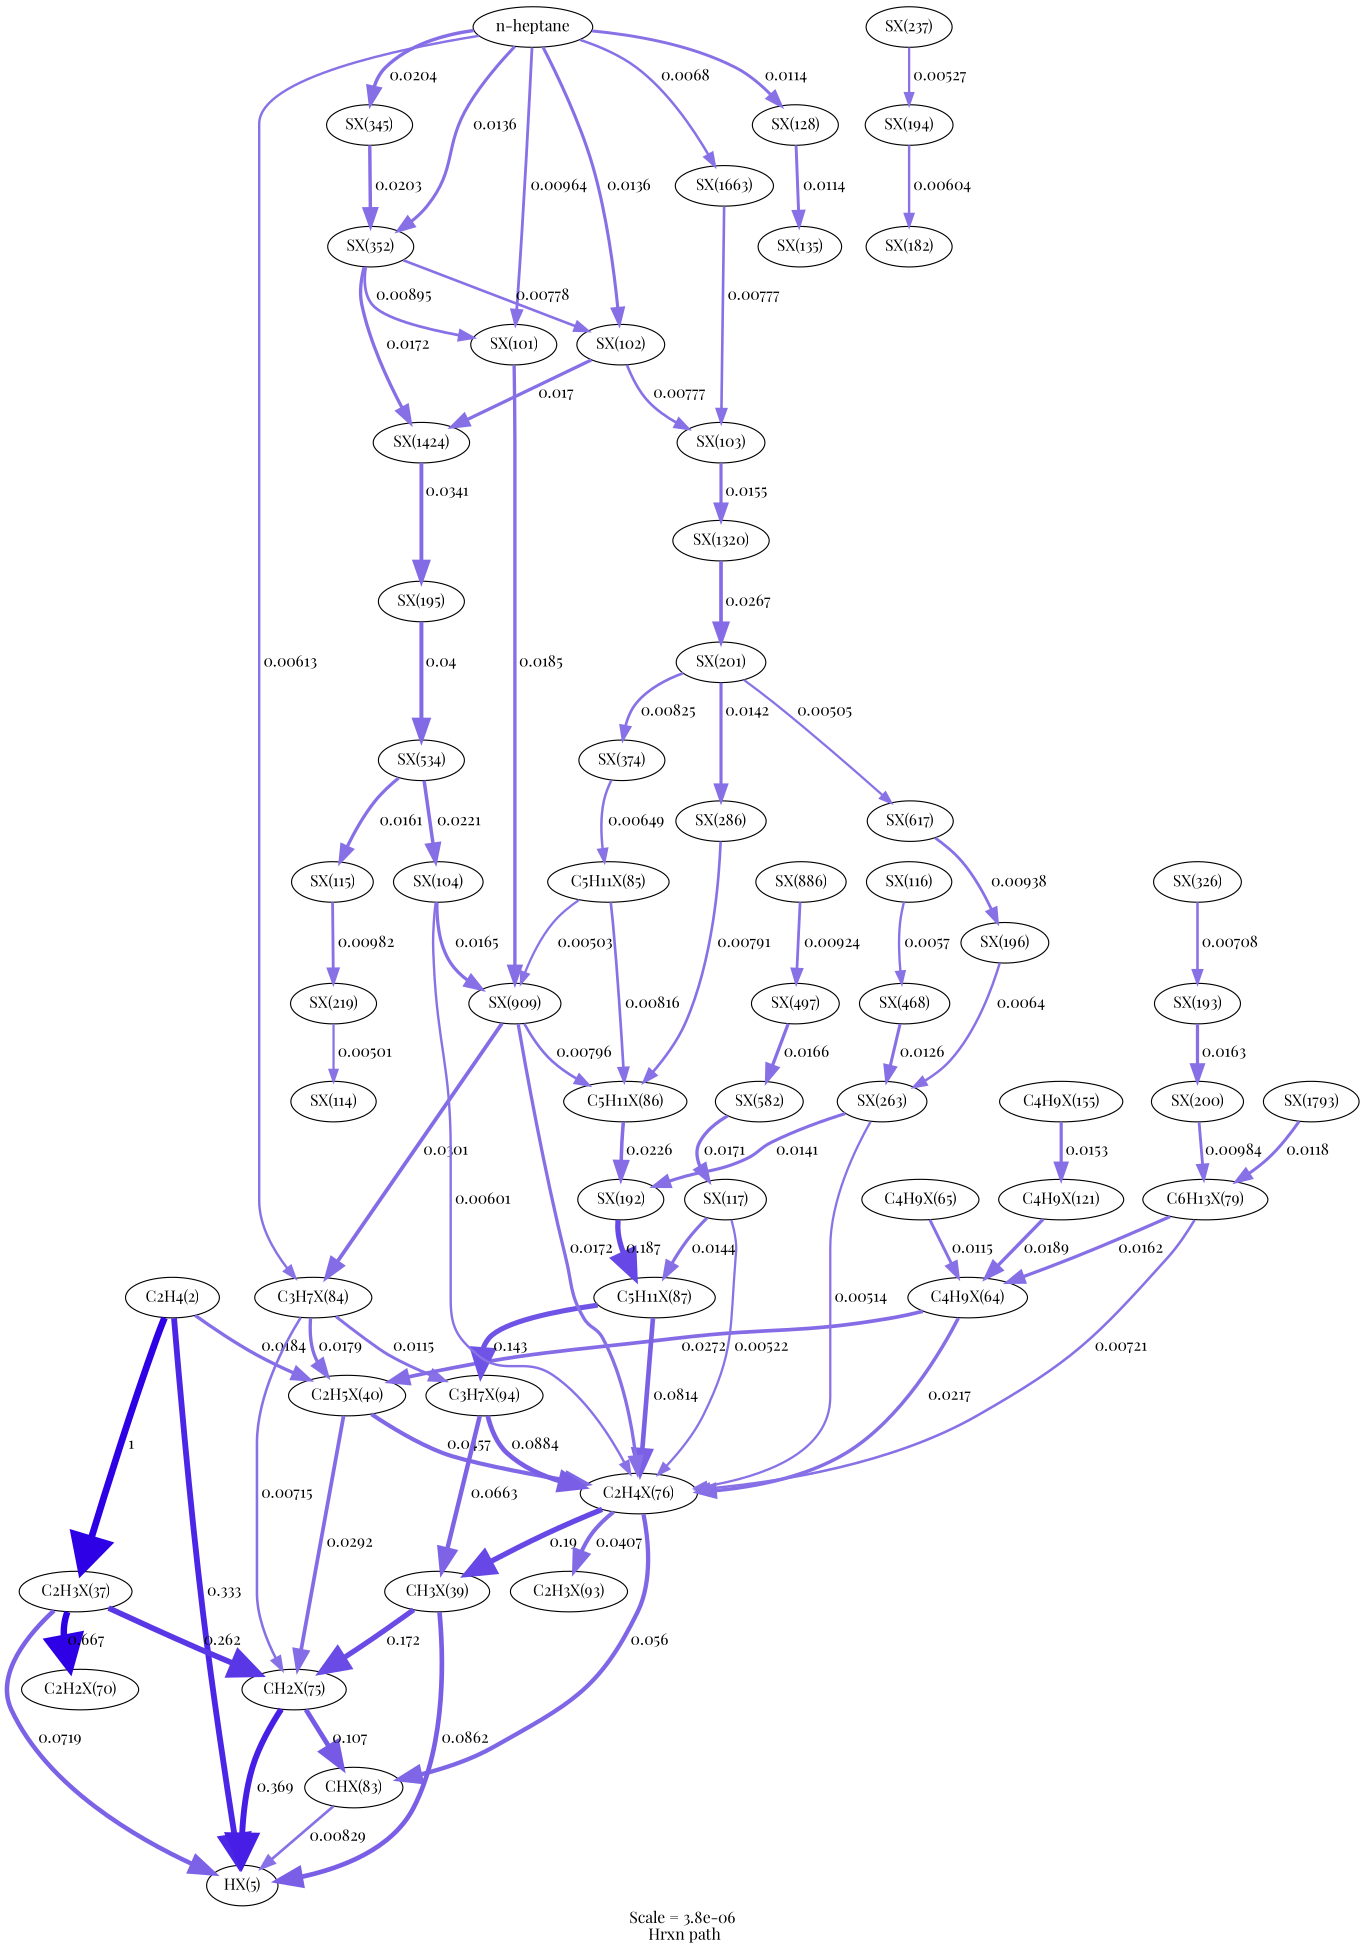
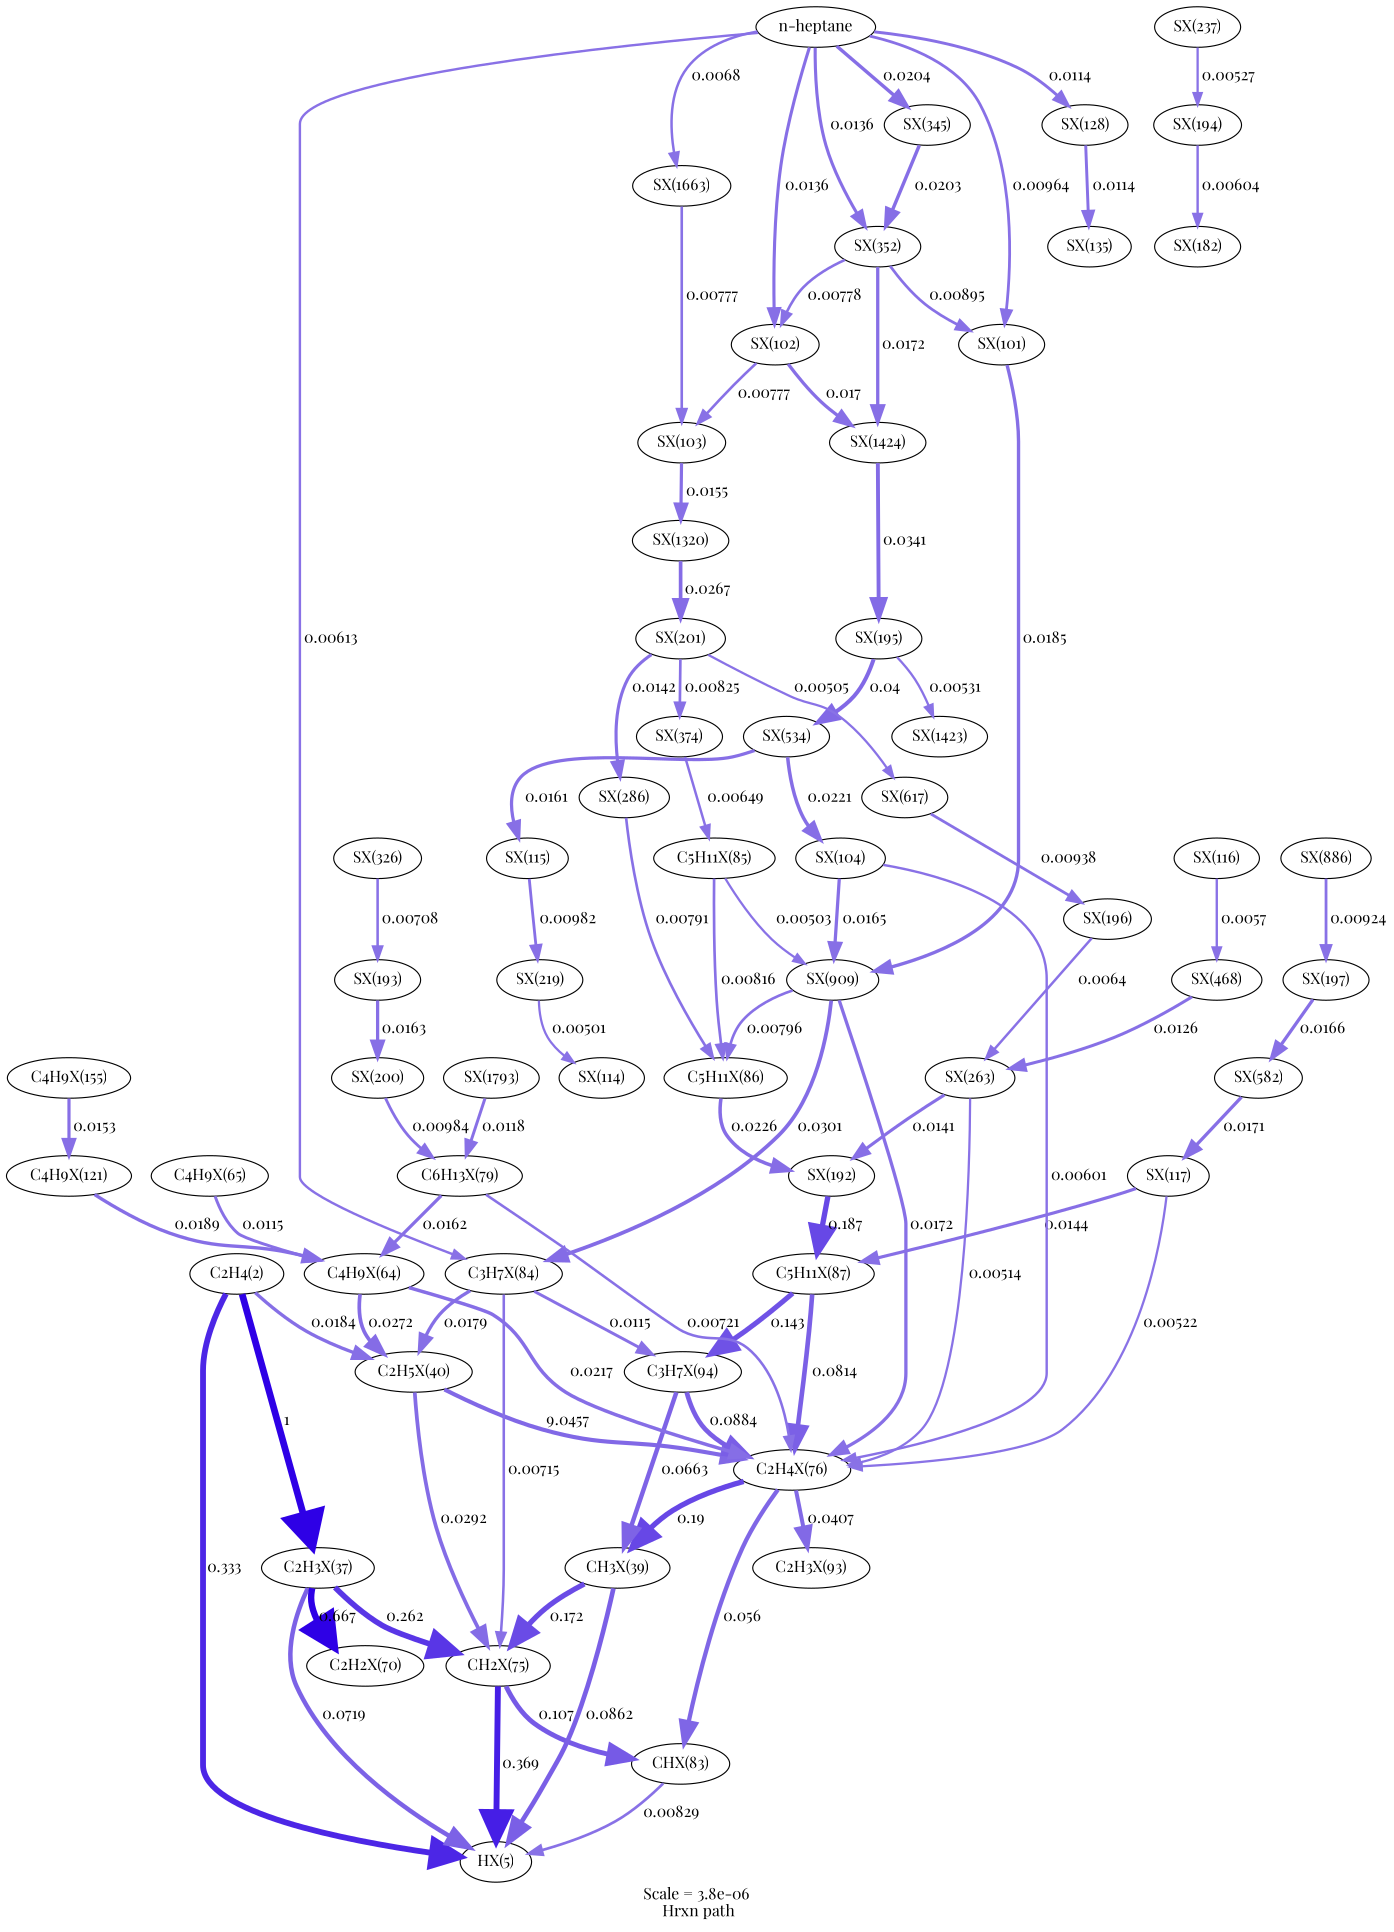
none -> (940, 737)
(795, 1004) -> (1326, 980)
(467, 1445) -> (566, 1421)
